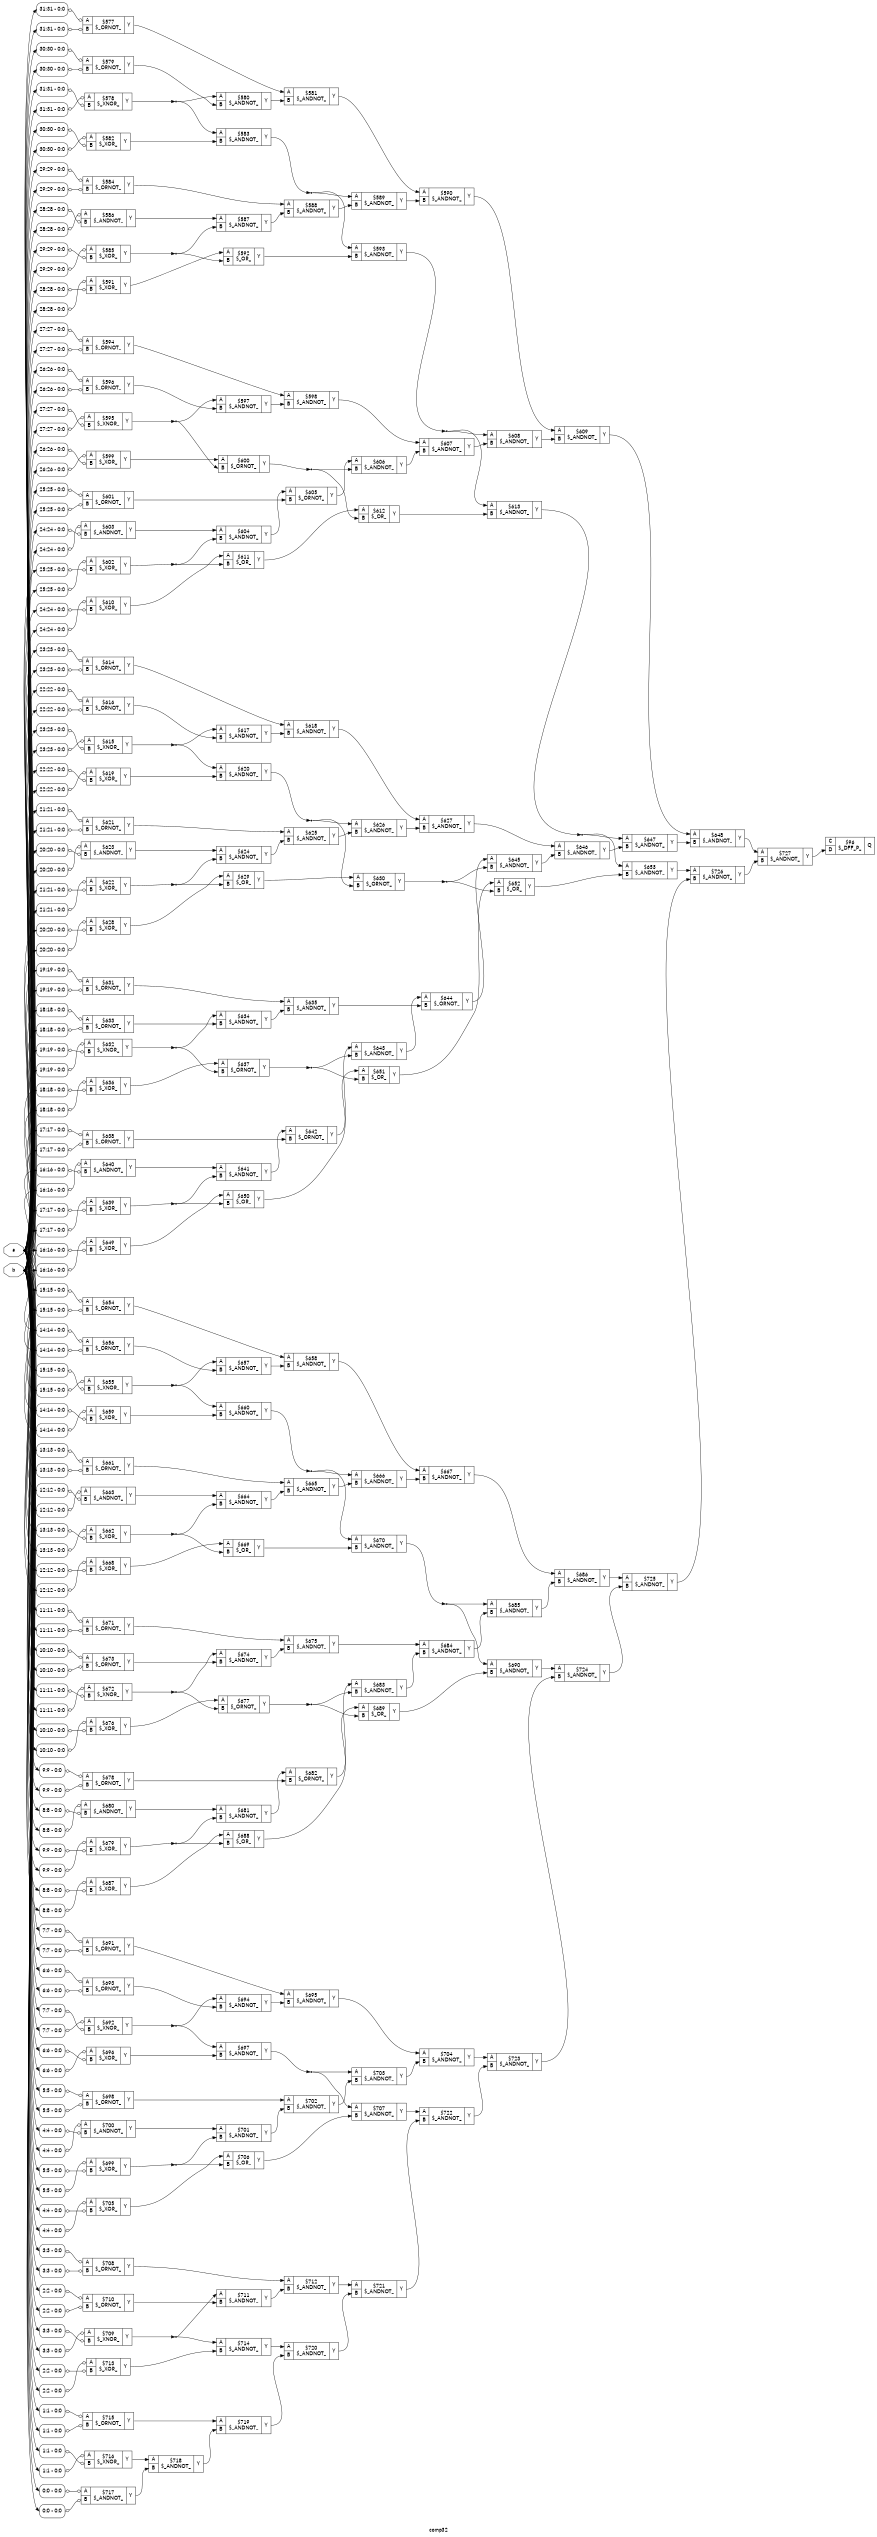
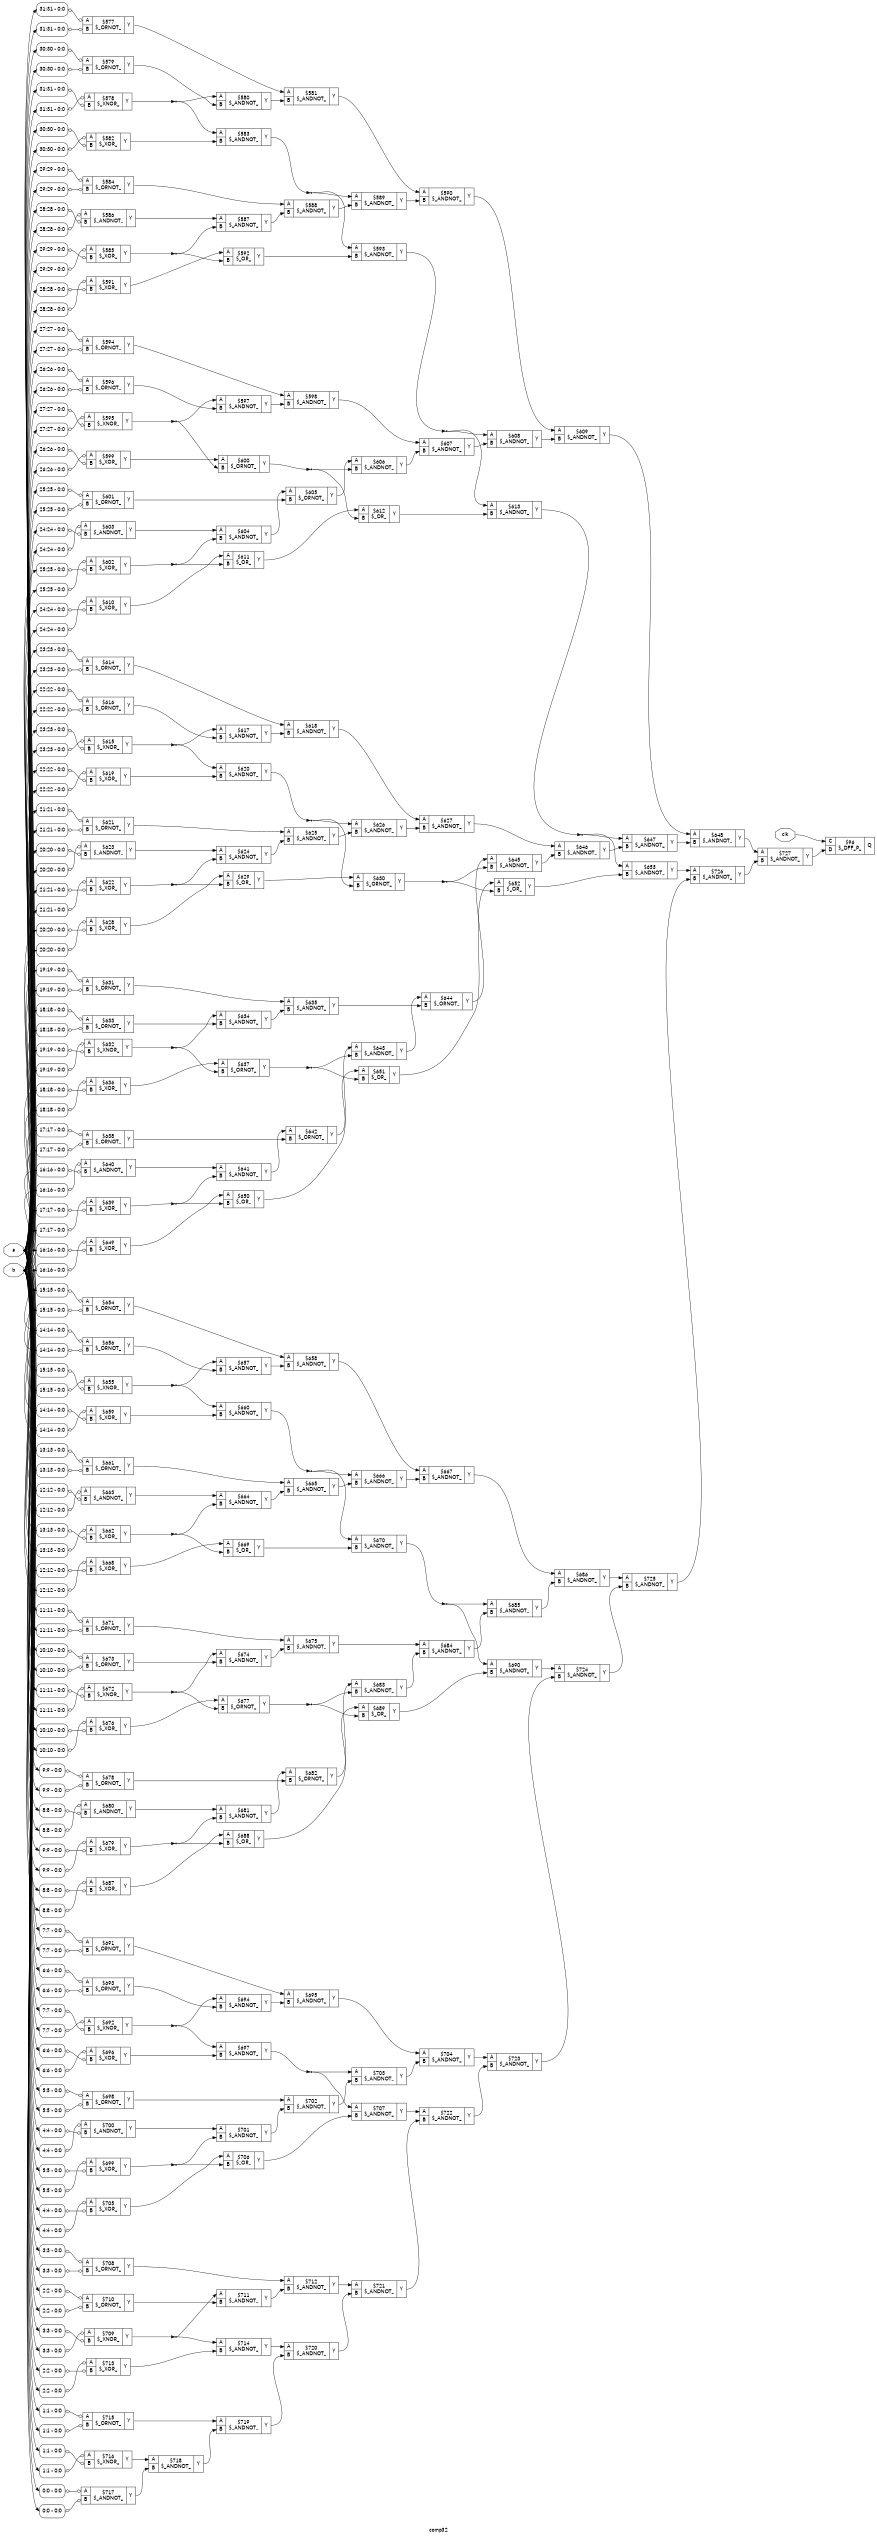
none -> (785, 835)
